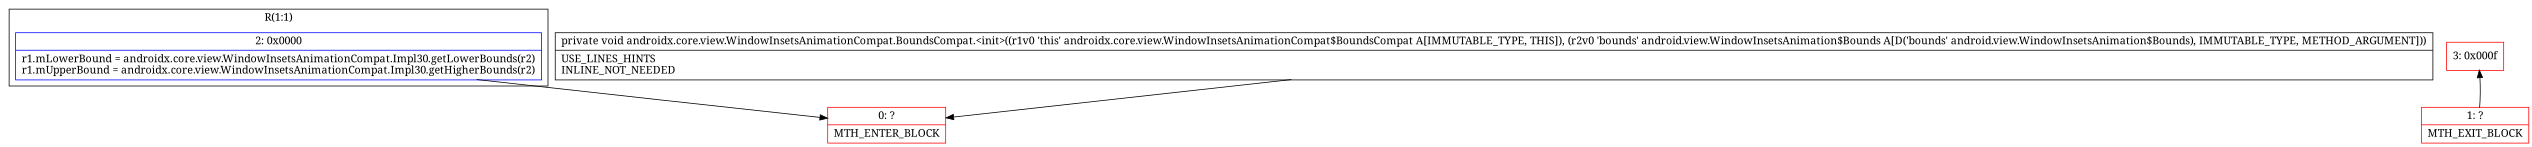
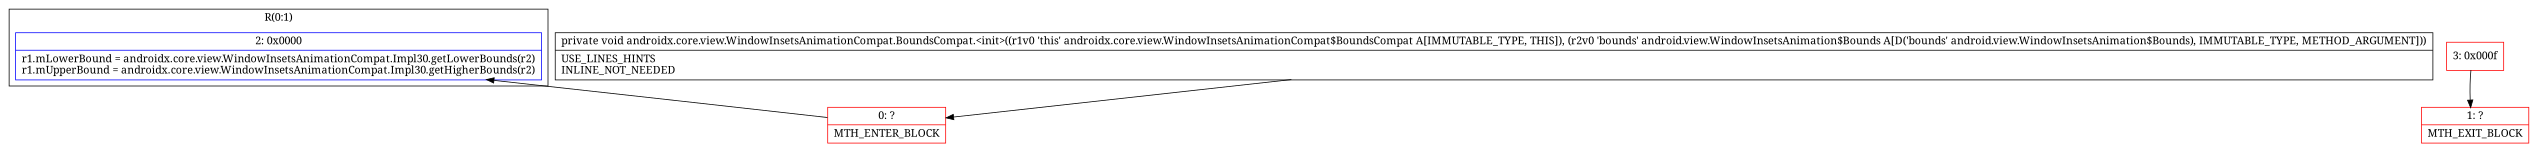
(279, 18) -> (279, 18)
(2480, 93) -> (2470, 85)
(648, 99) -> (661, 99)
